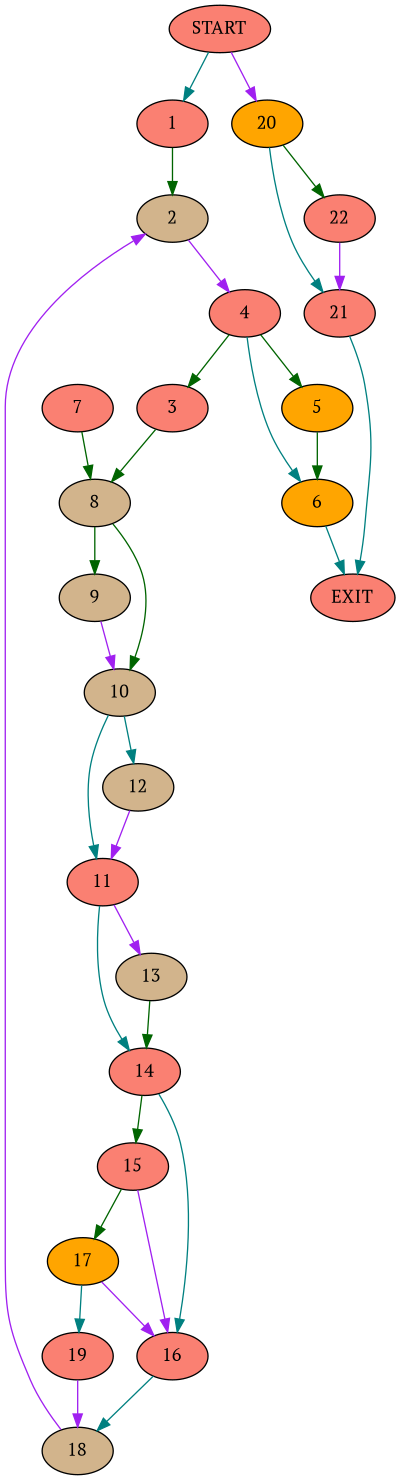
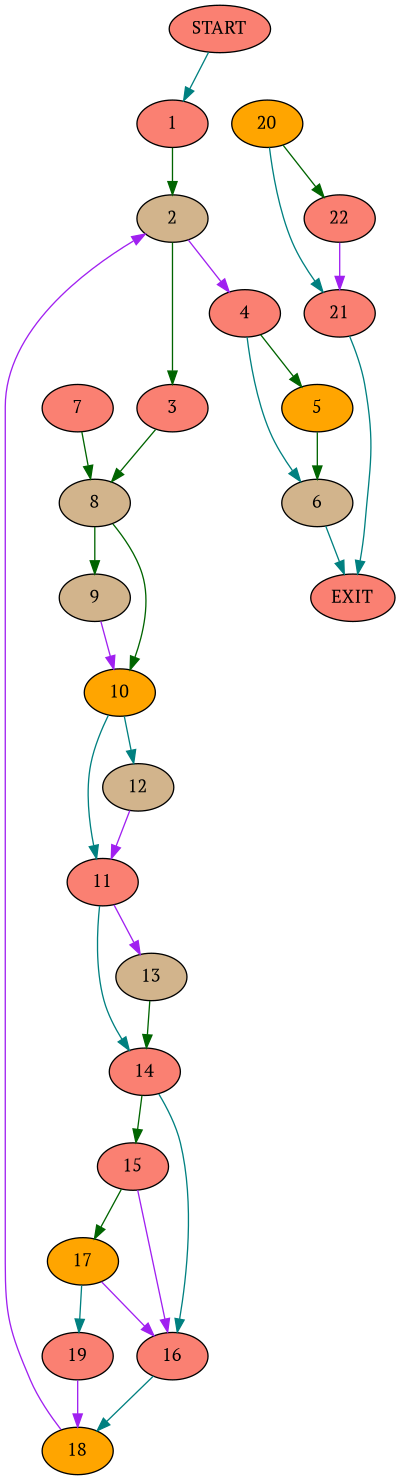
(241, 71) -> none
(213, 356) -> (172, 307)
(317, 503) -> (317, 503)
(120, 693) -> (120, 693)
(78, 1451) -> (78, 1451)
